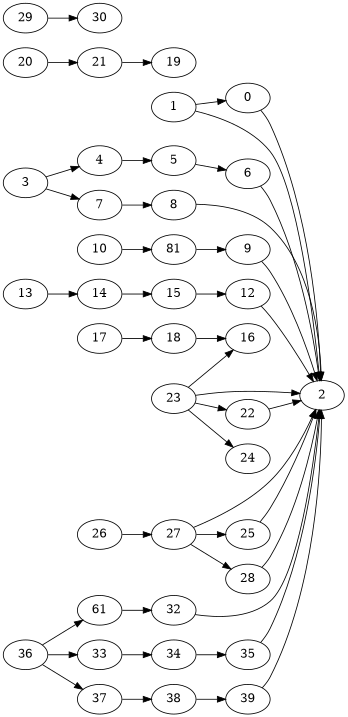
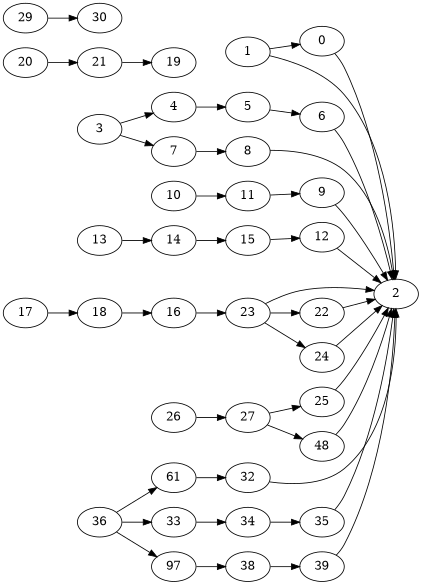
(174, 250) -> (248, 196)
(208, 371) -> (207, 313)
(265, 485) -> (356, 328)
(248, 579) -> (322, 446)
(100, 699) -> (174, 567)
